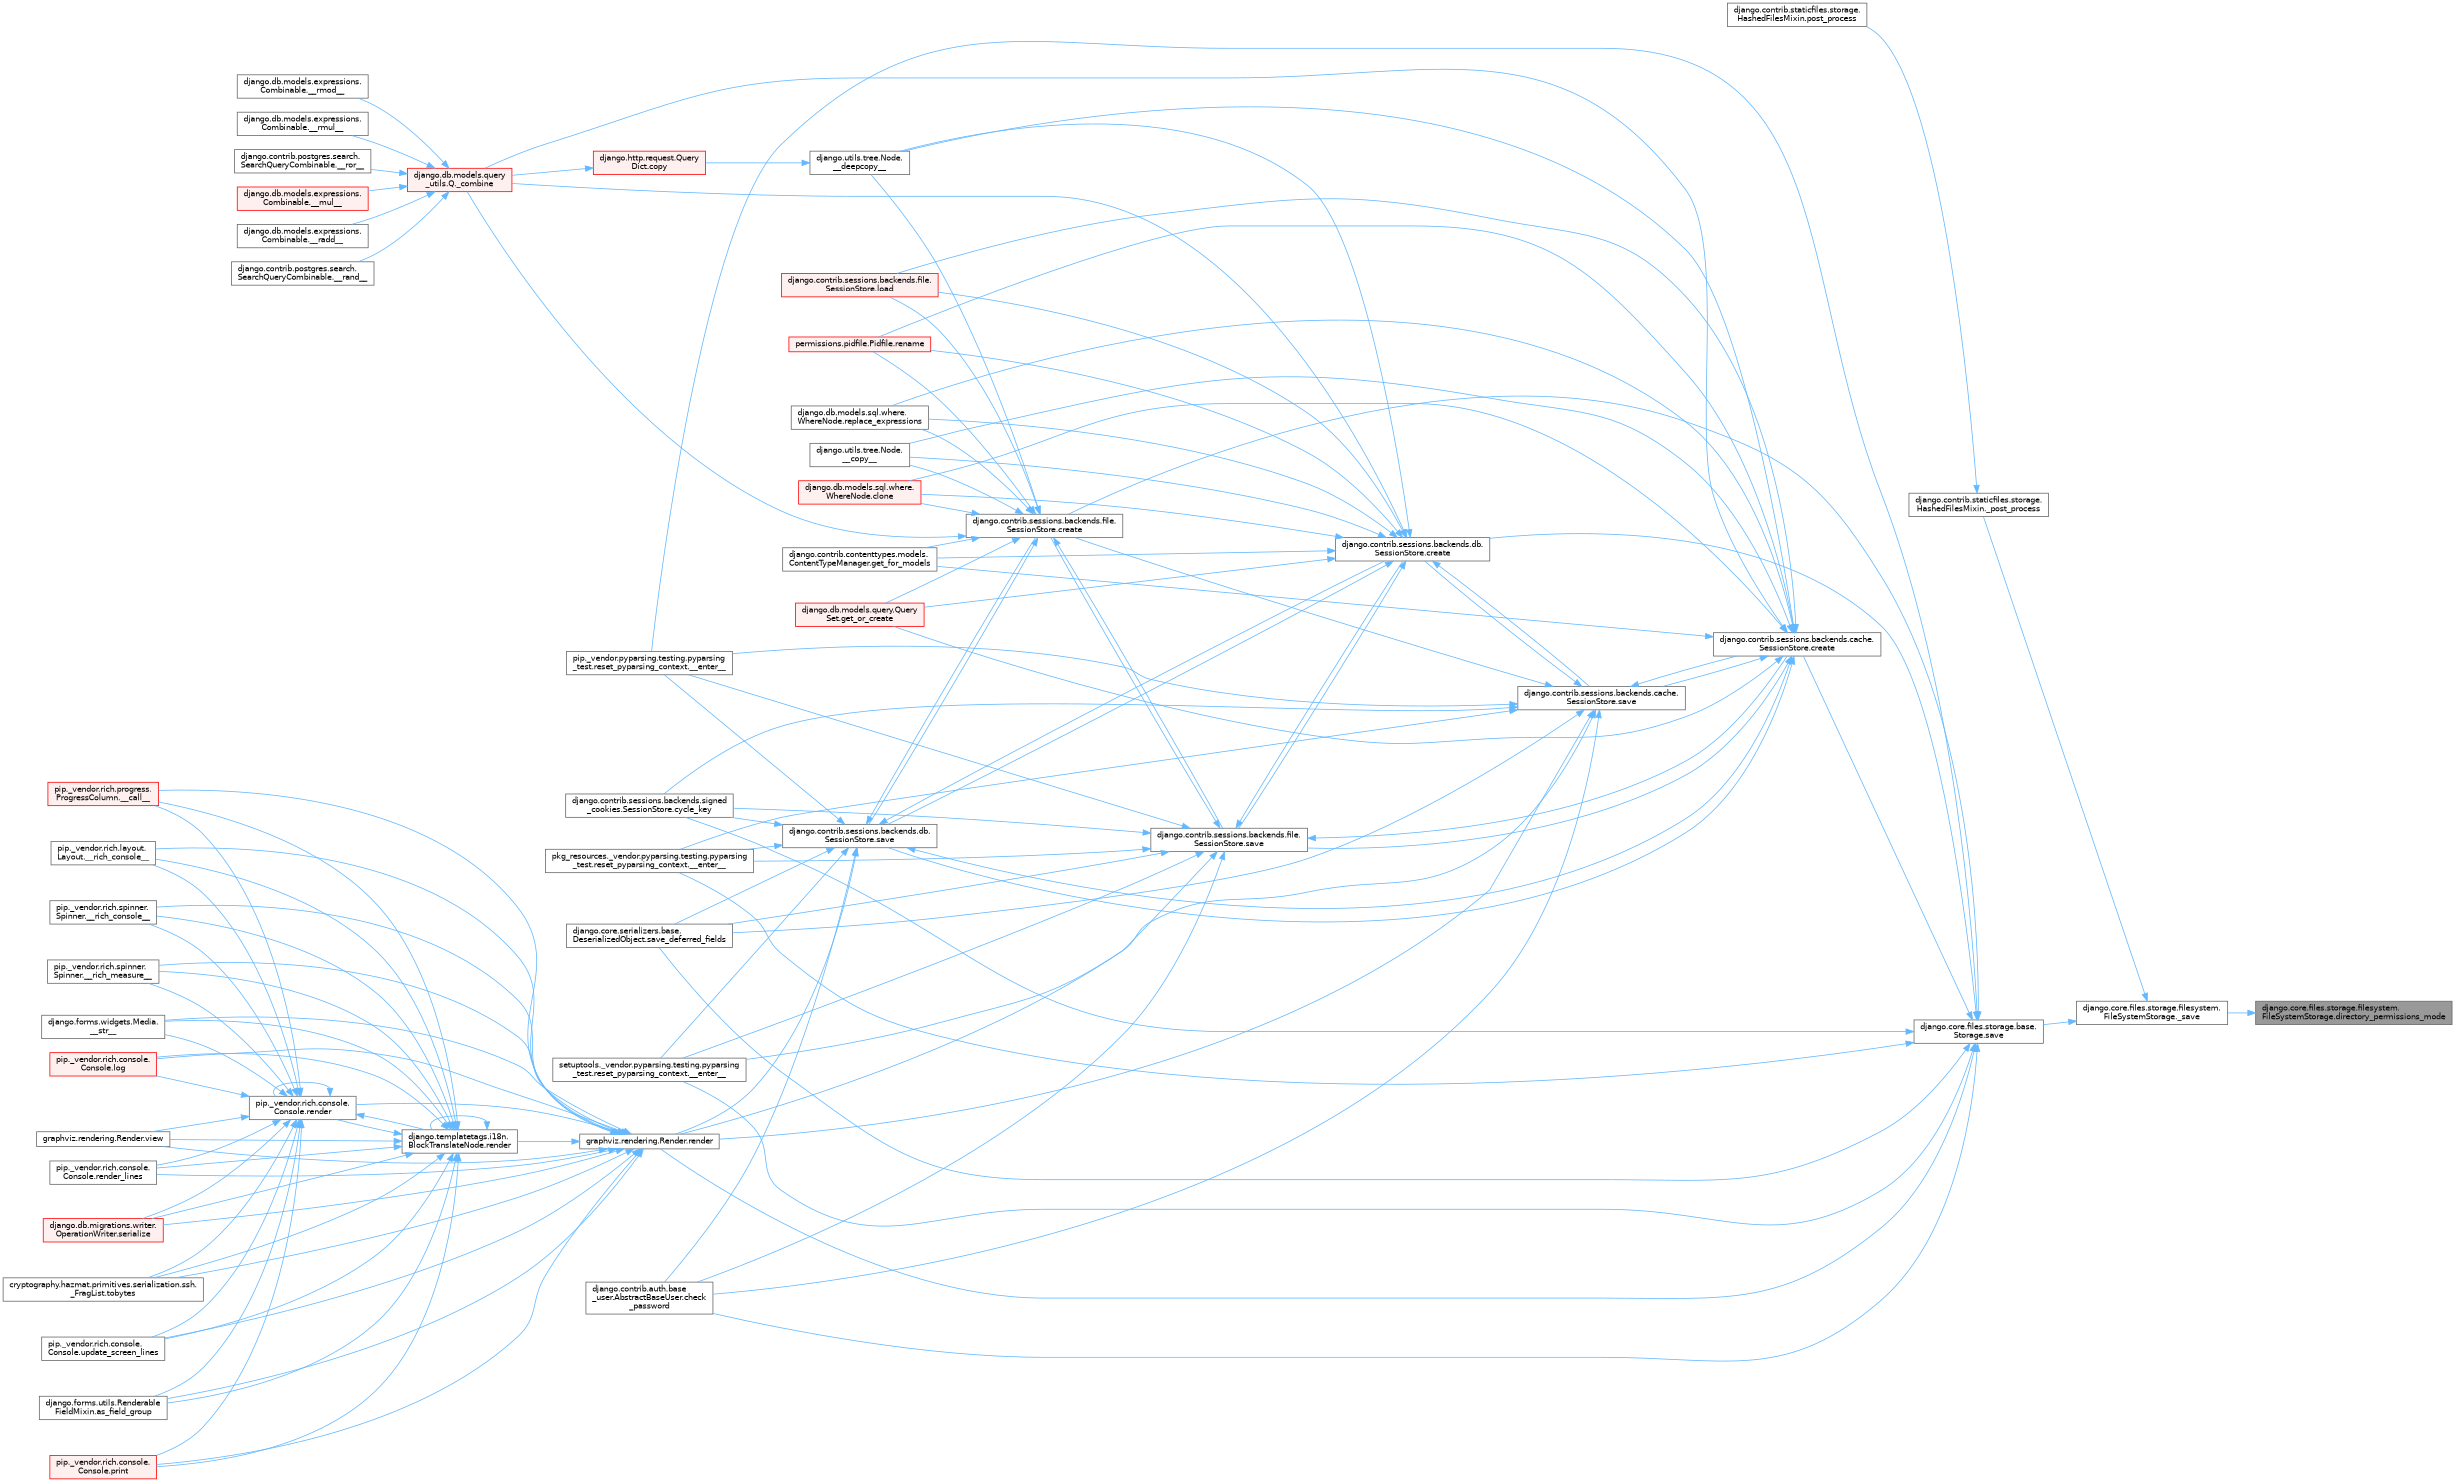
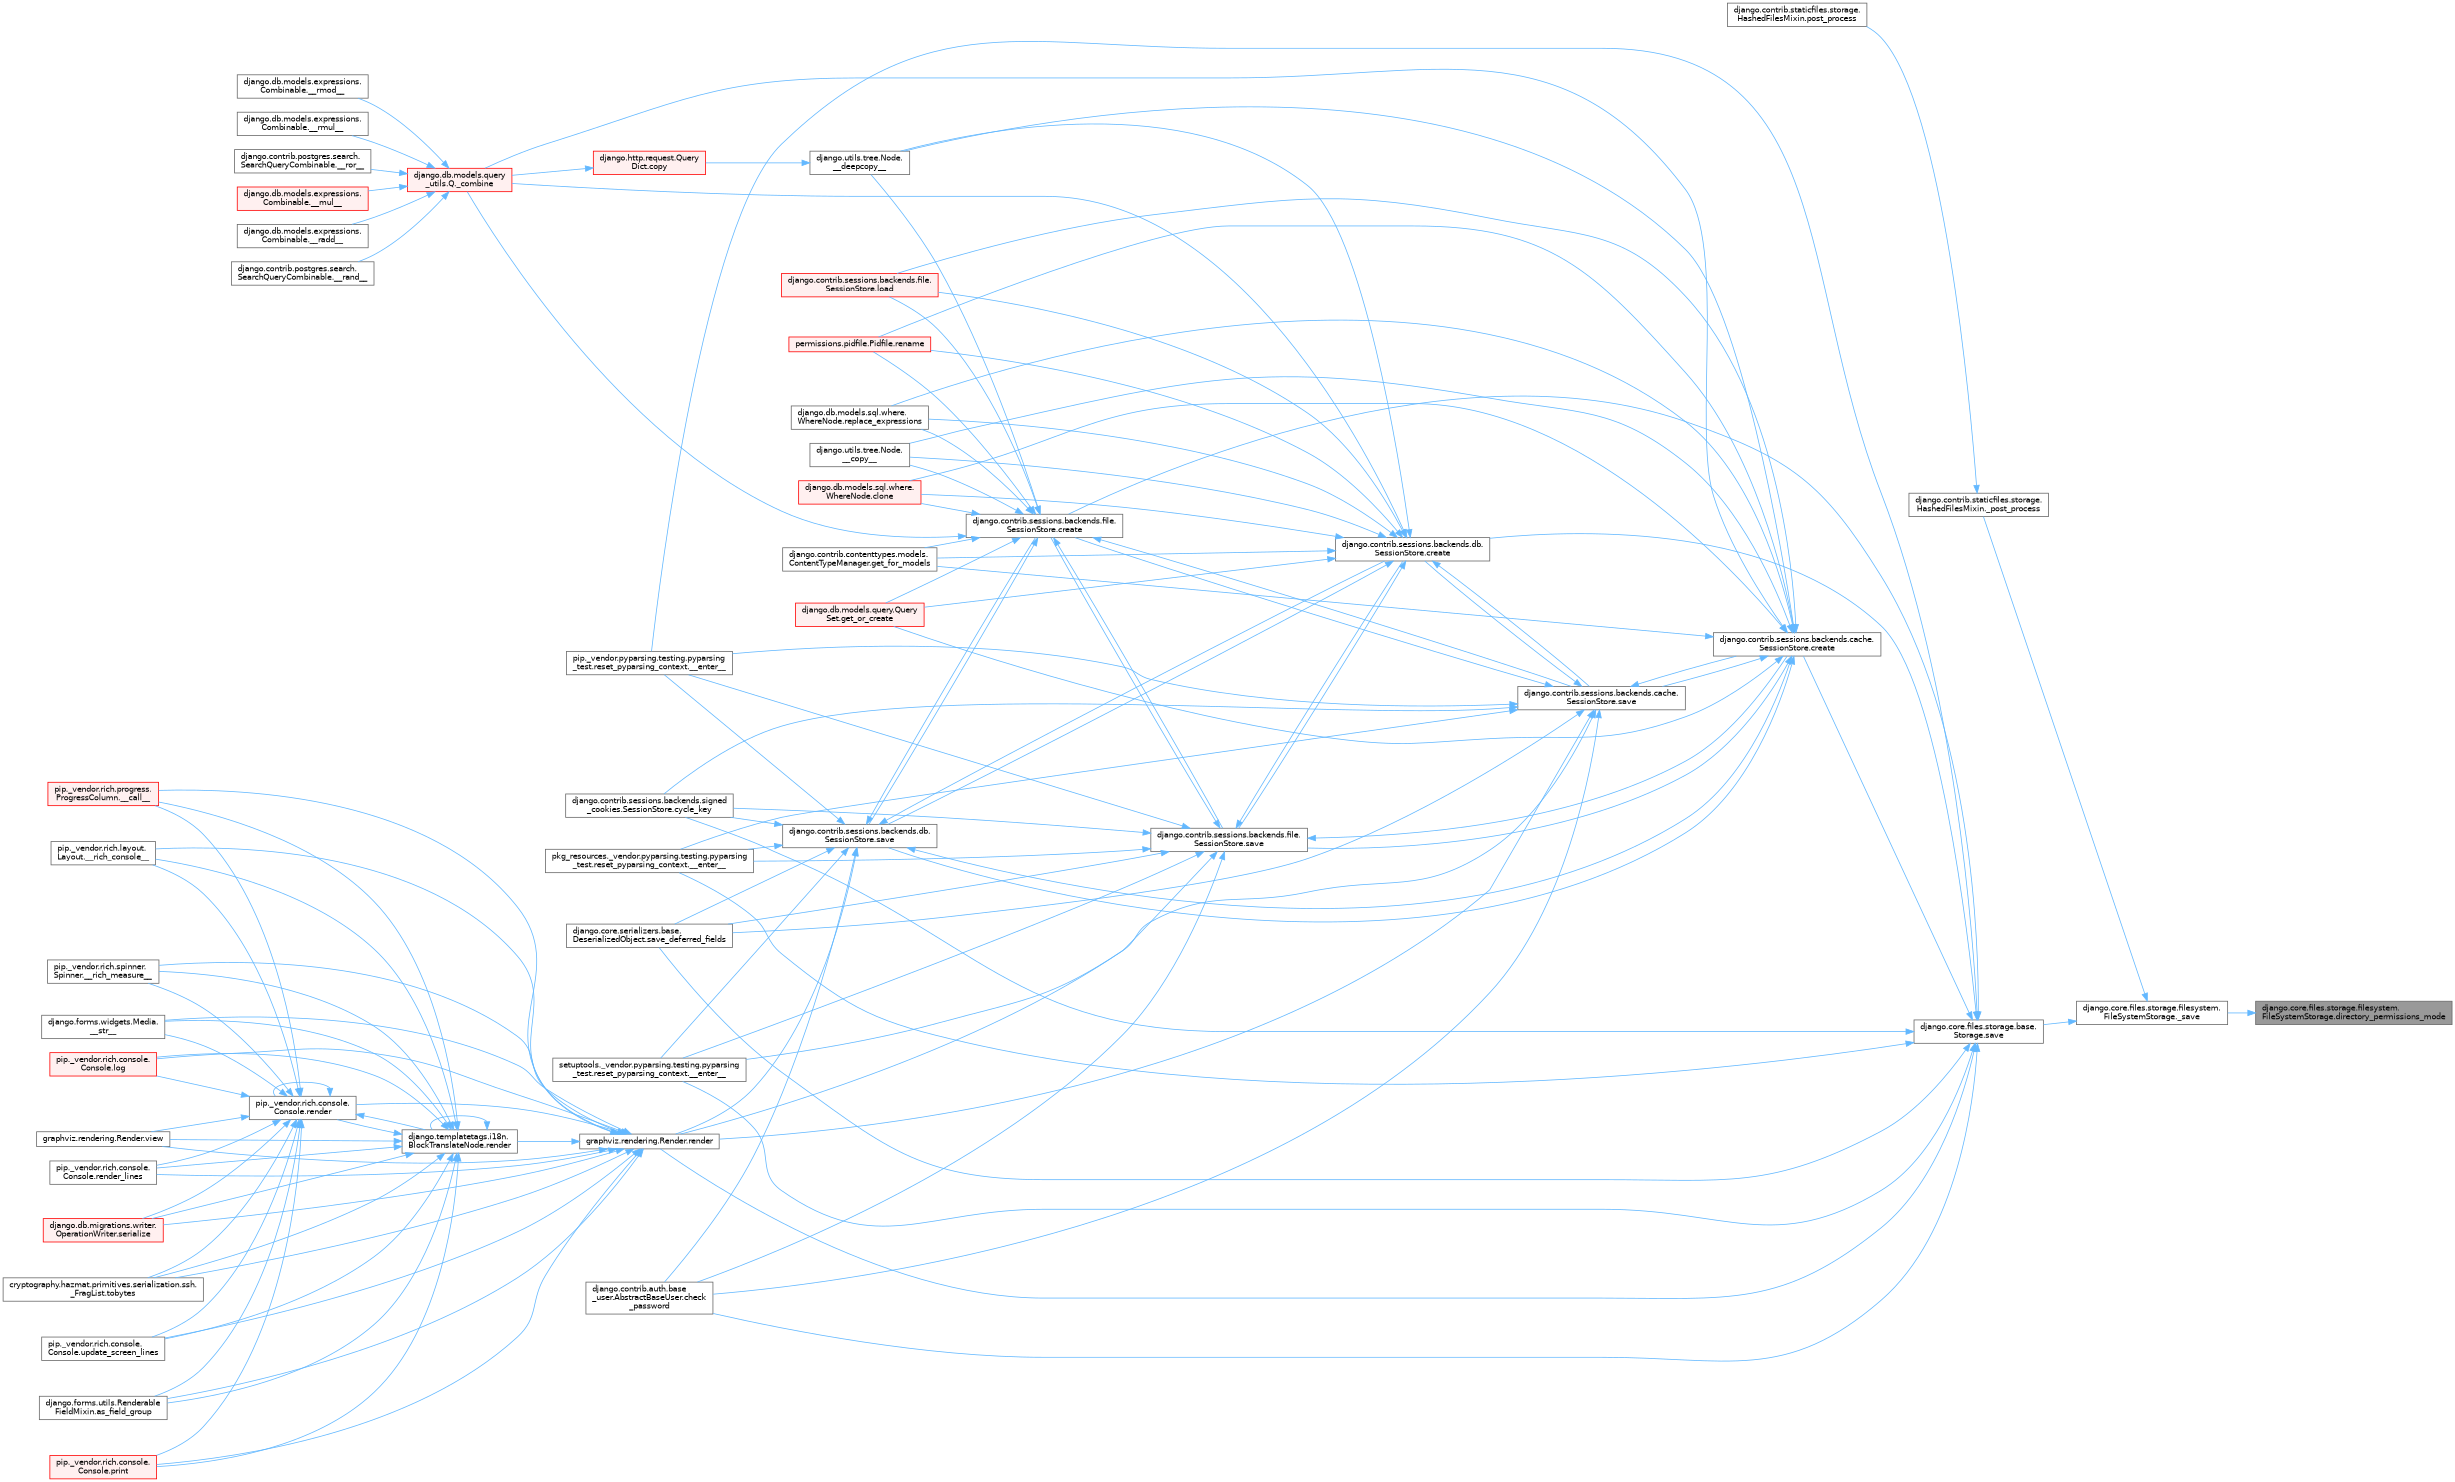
none -> (1337, 611)
(103, 912) -> none
